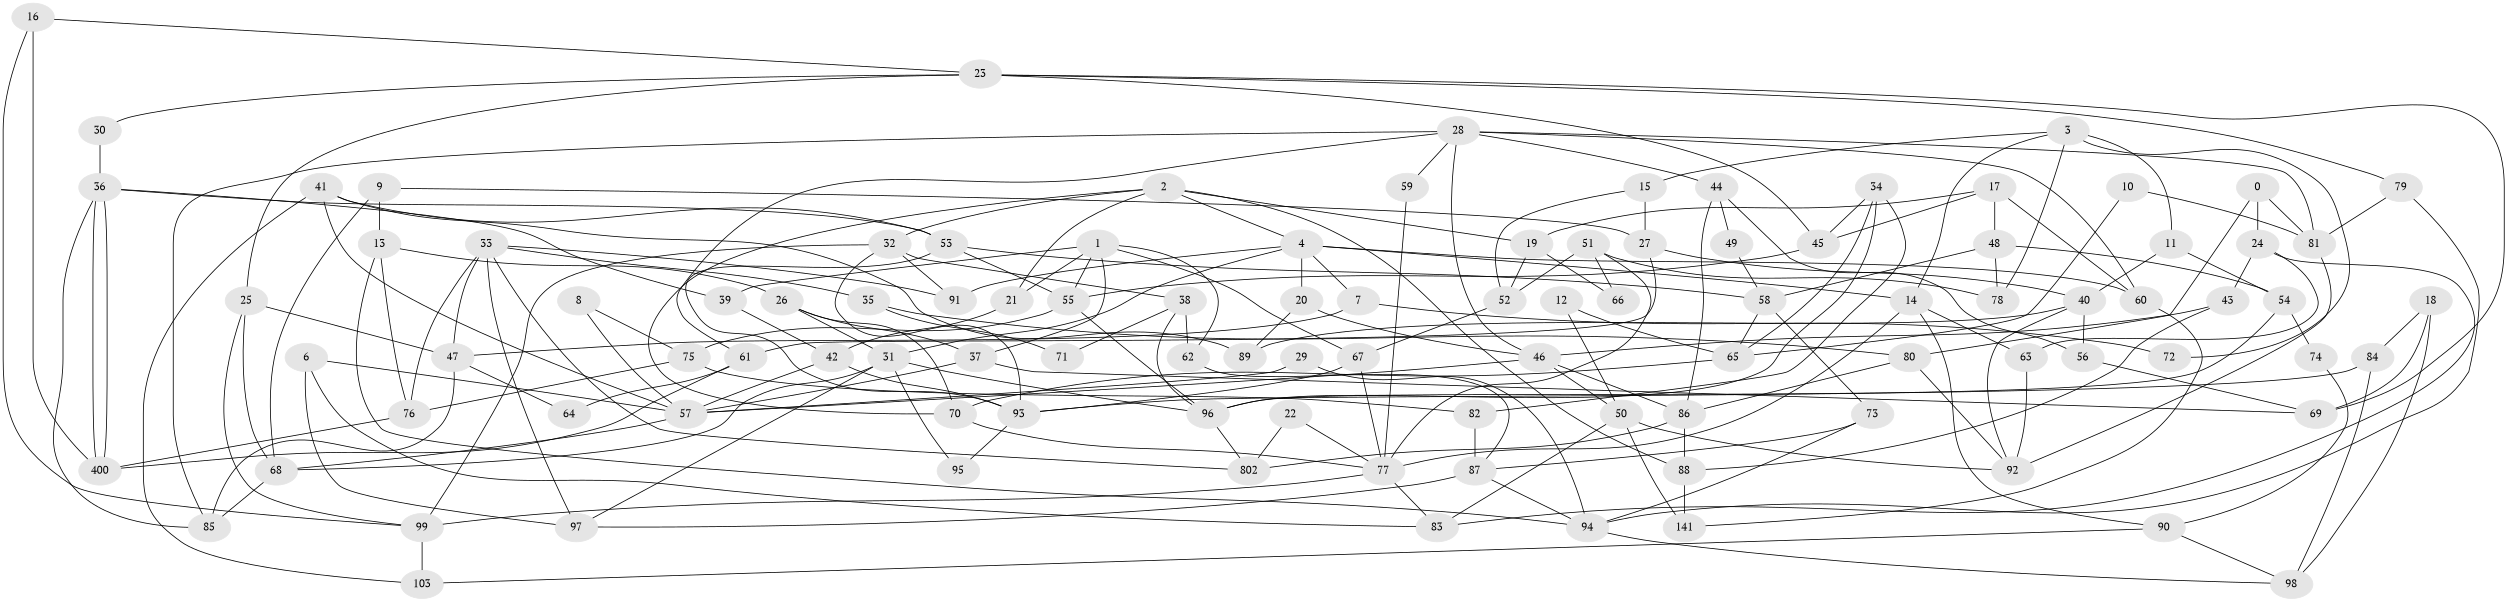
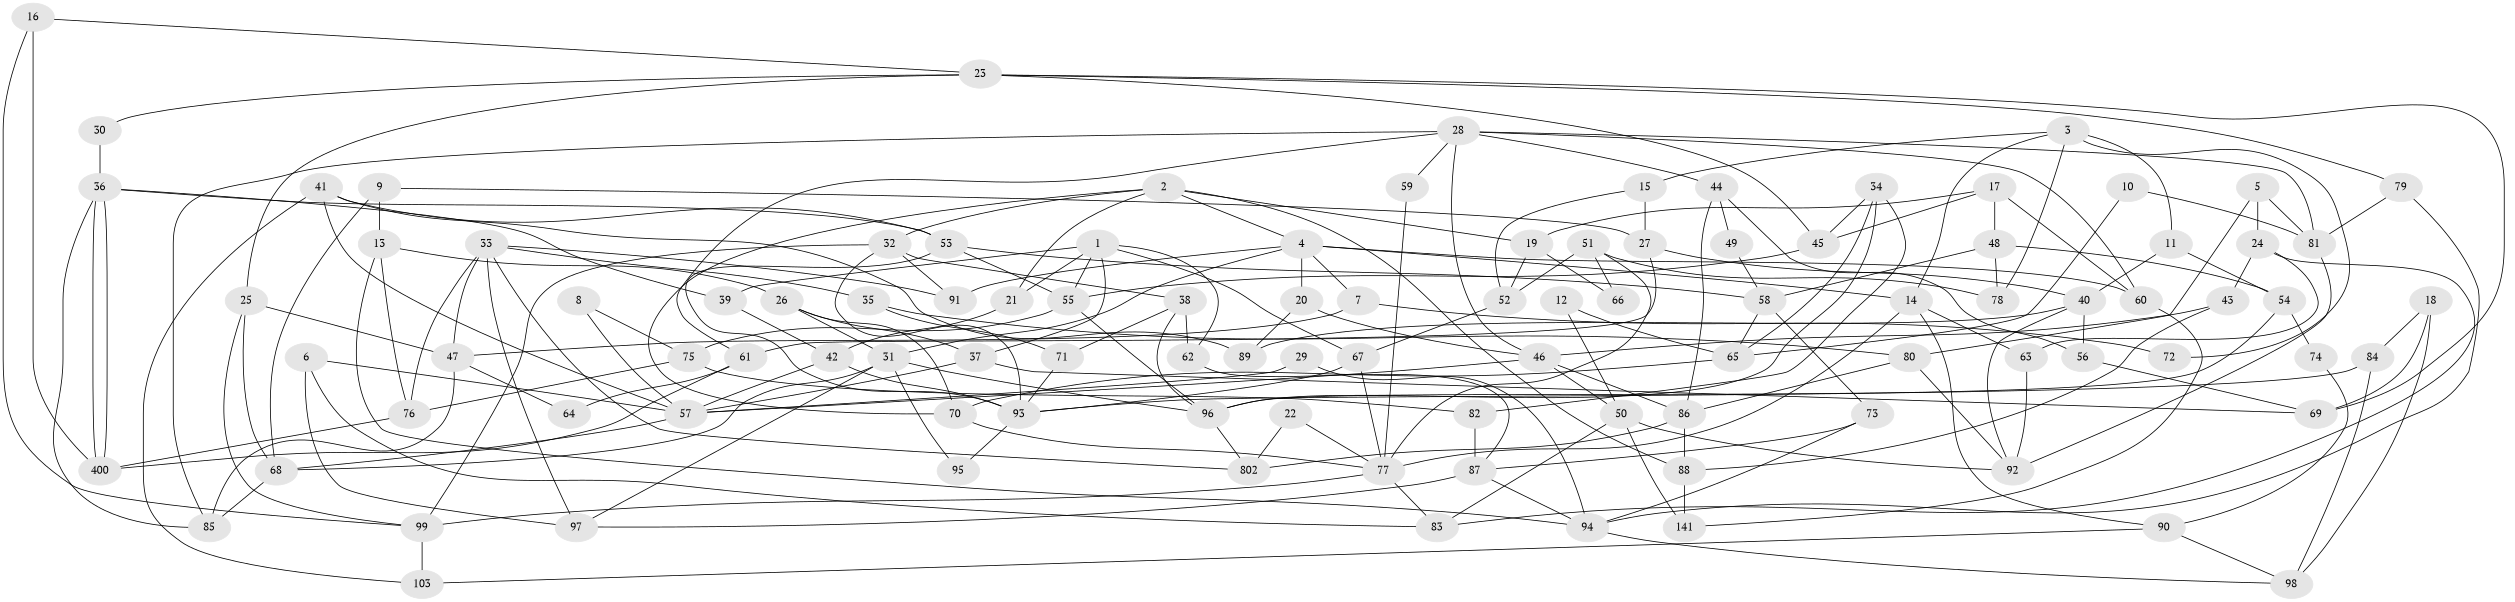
(2258, 187) -> (2258, 187)
none -> (1043, 384)
